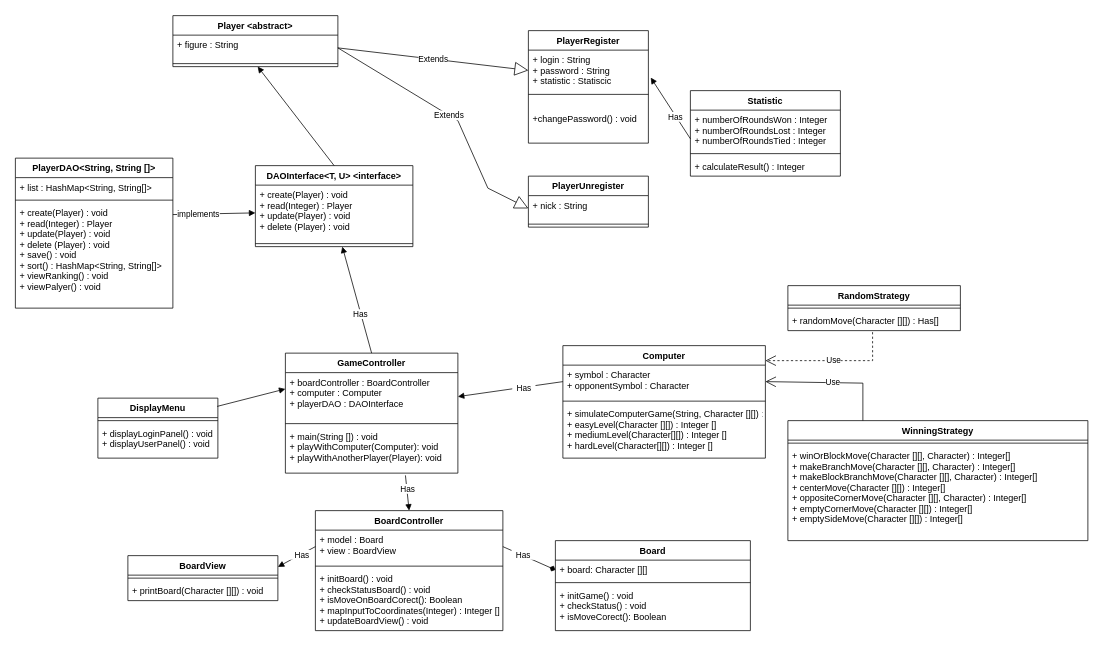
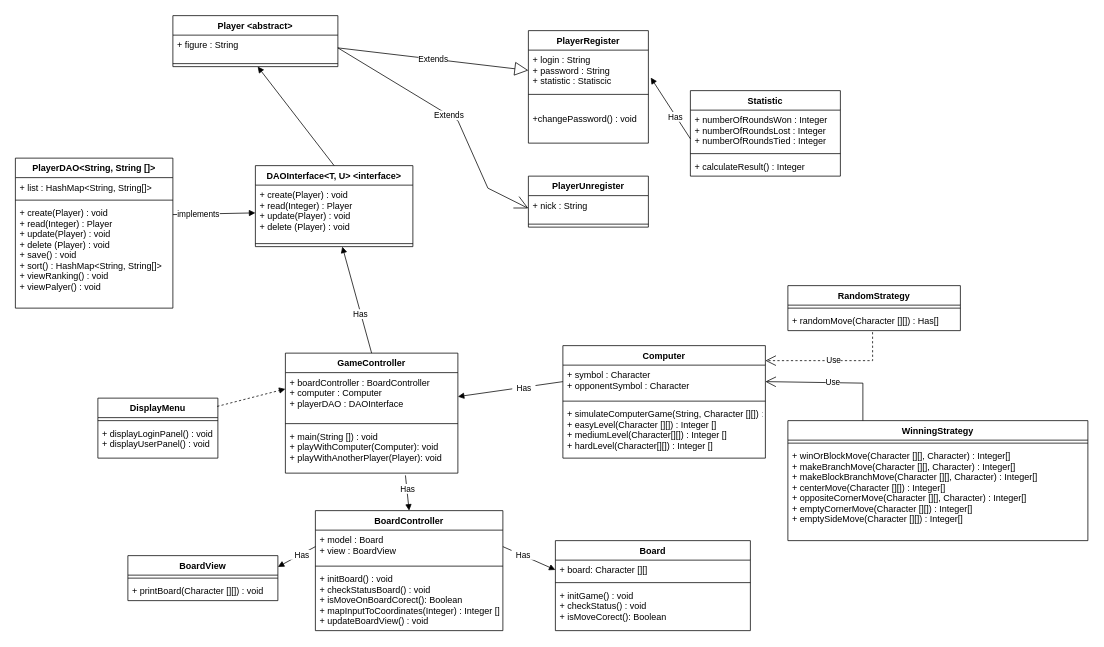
(514, 201) -> (520, 204)
(248, 398) -> (248, 398)
(548, 566) -> (548, 566)
